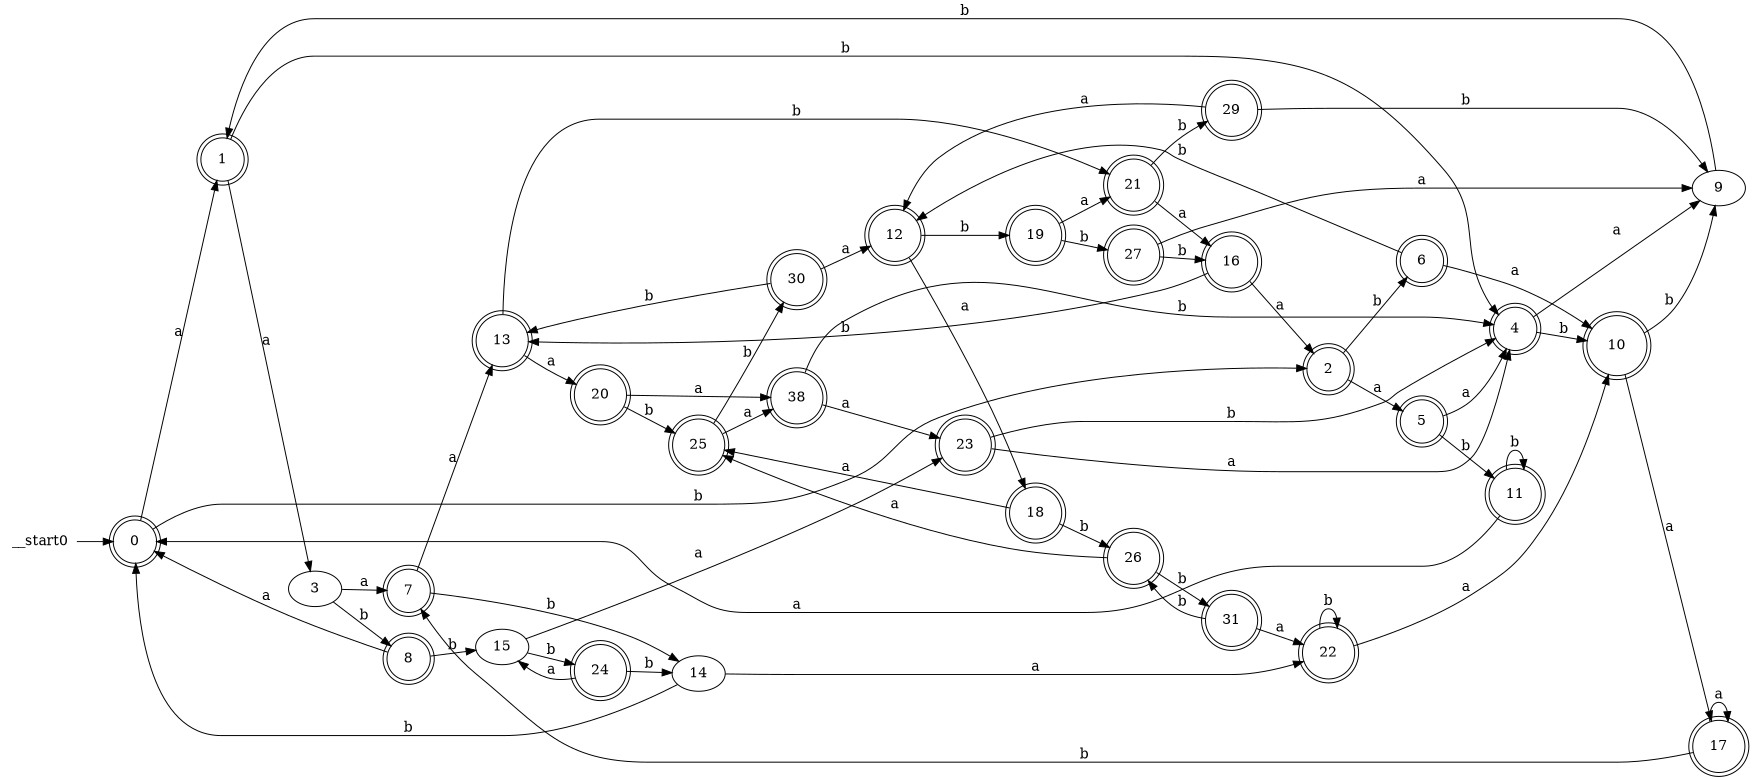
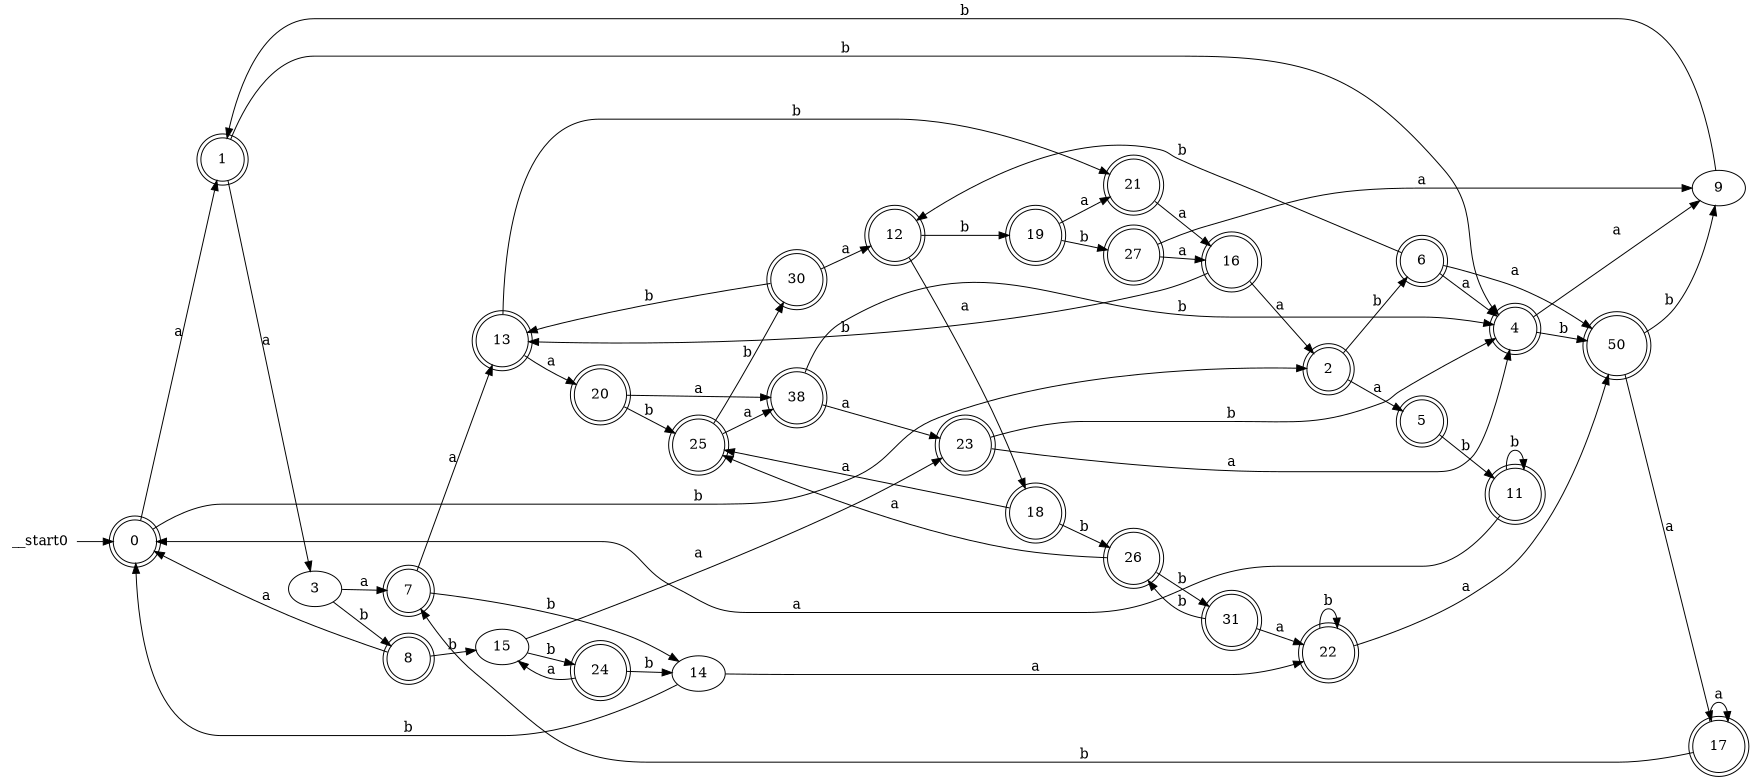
(1232, 110) -> none
(1183, 252) -> (1183, 252)
(1617, 346) -> (1617, 346)
(1479, 393) -> (1464, 292)
